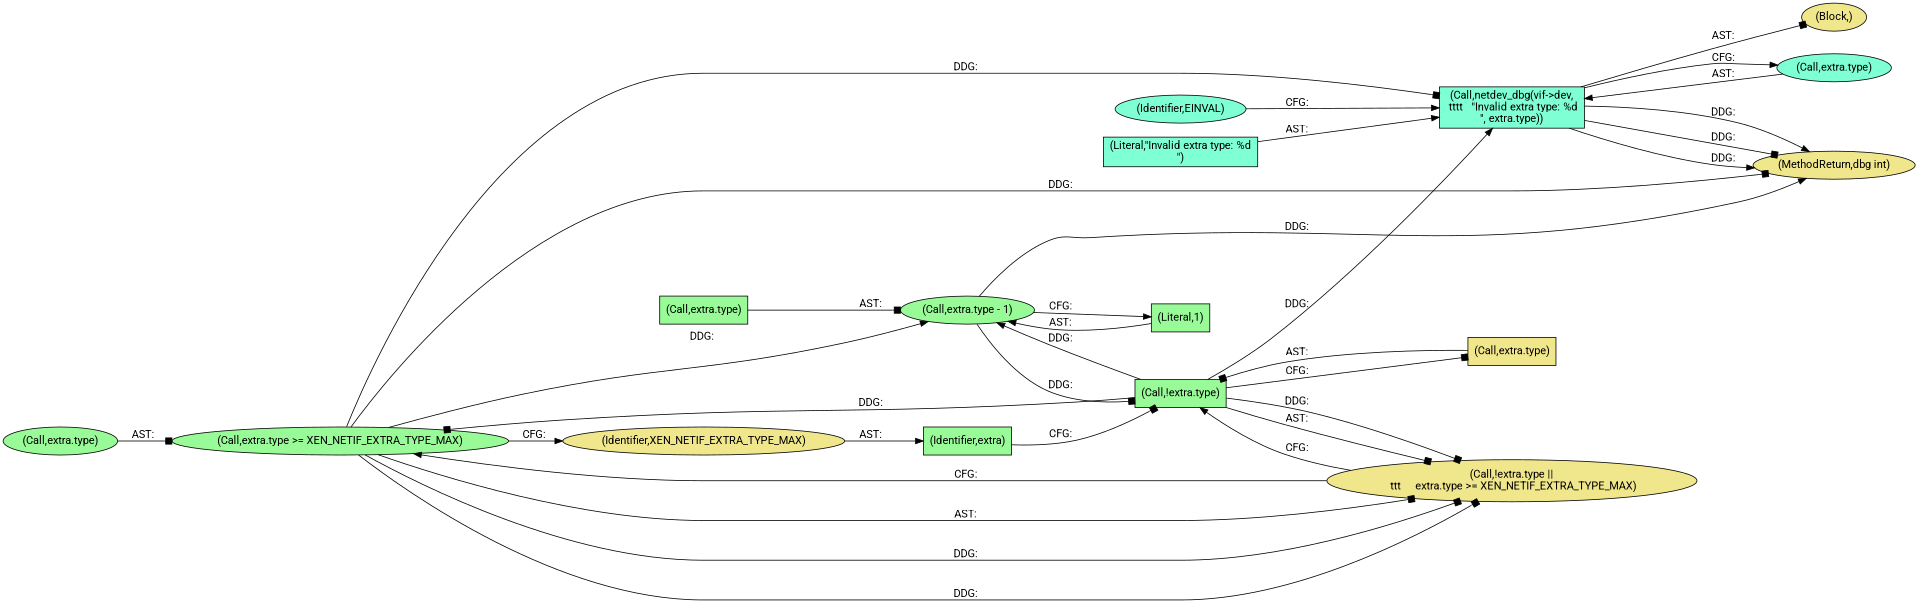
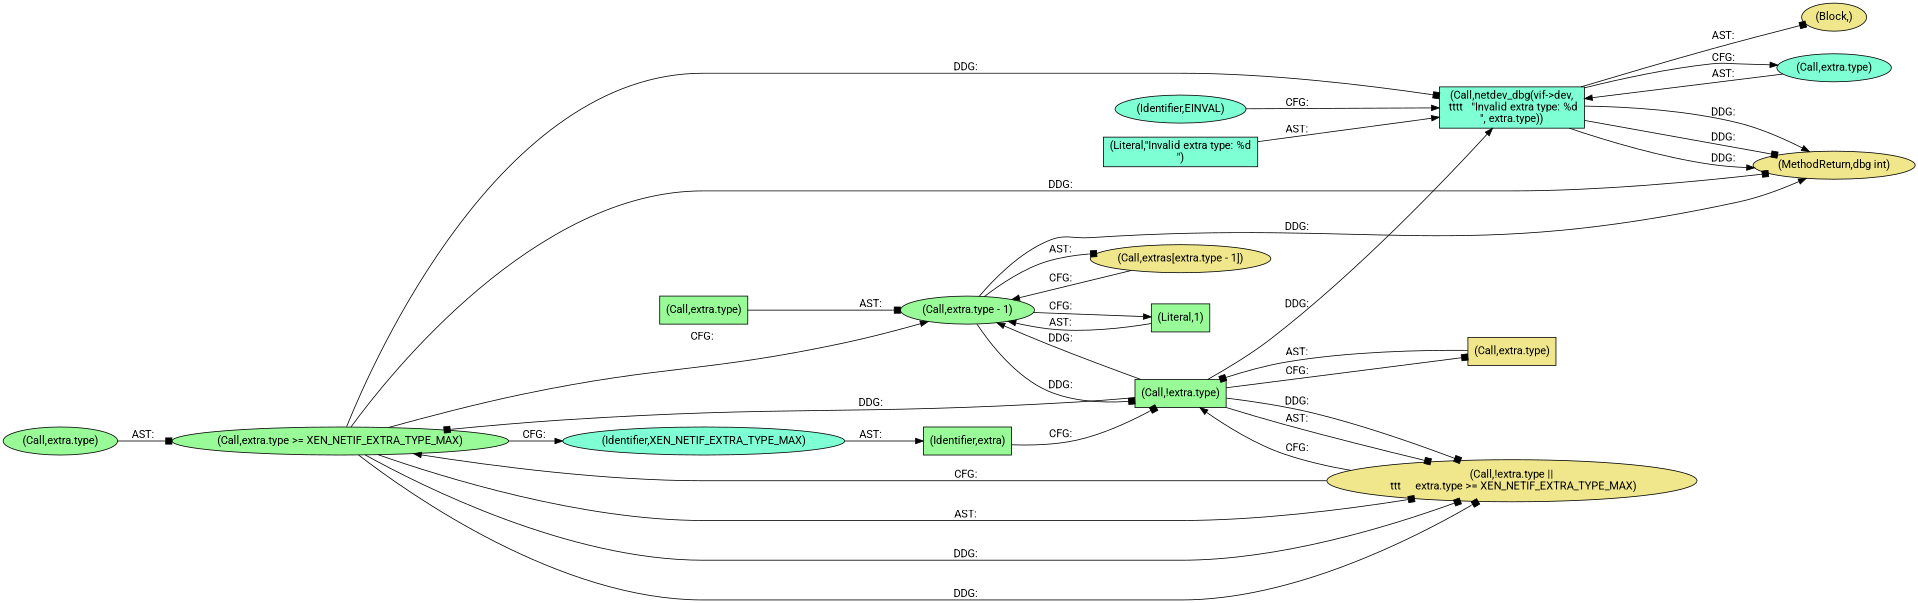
none -> (1181, 259)
(704, 337) -> (704, 337)
(704, 441) -> (704, 441)
